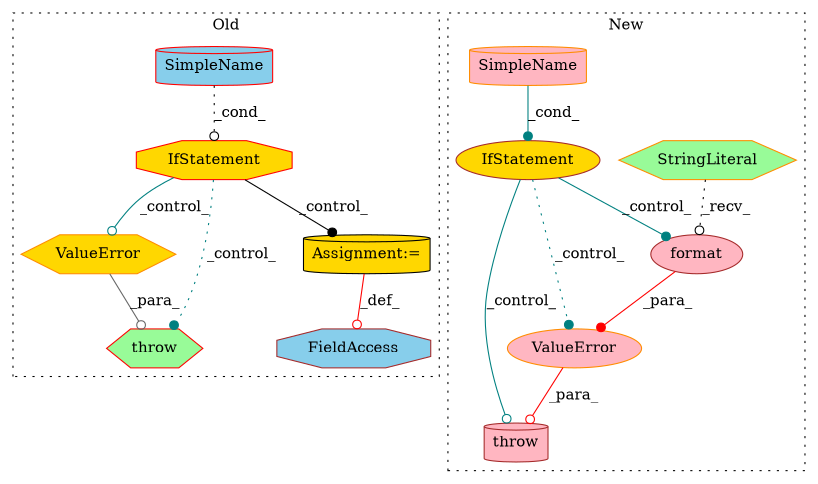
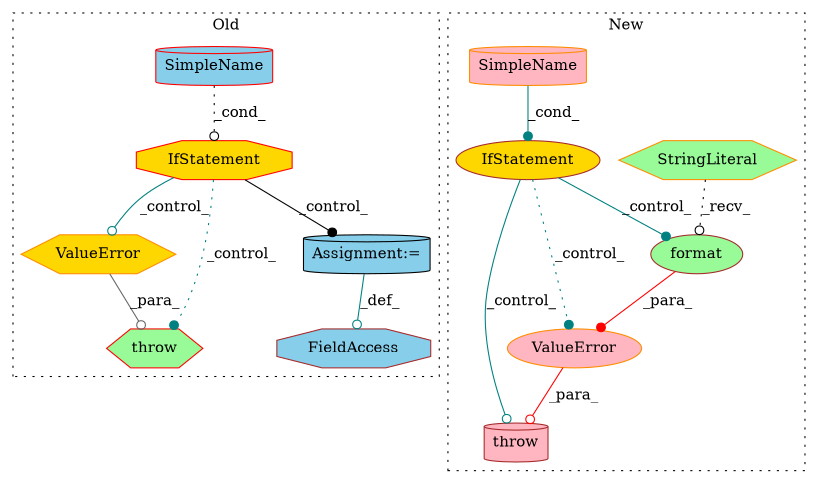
(367, 254) -> (367, 254)
(697, 254) -> (697, 254)
(361, 297) -> (361, 297)
